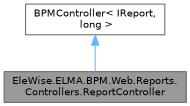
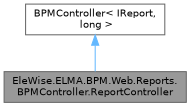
(95, 87) -> (95, 87)
